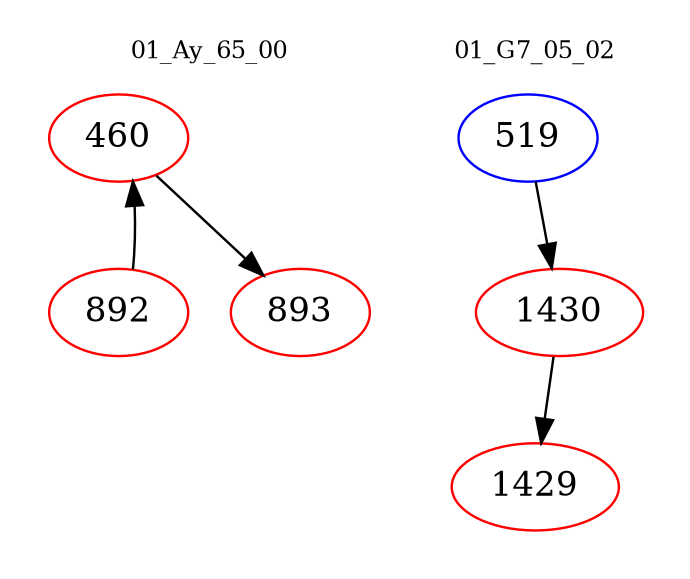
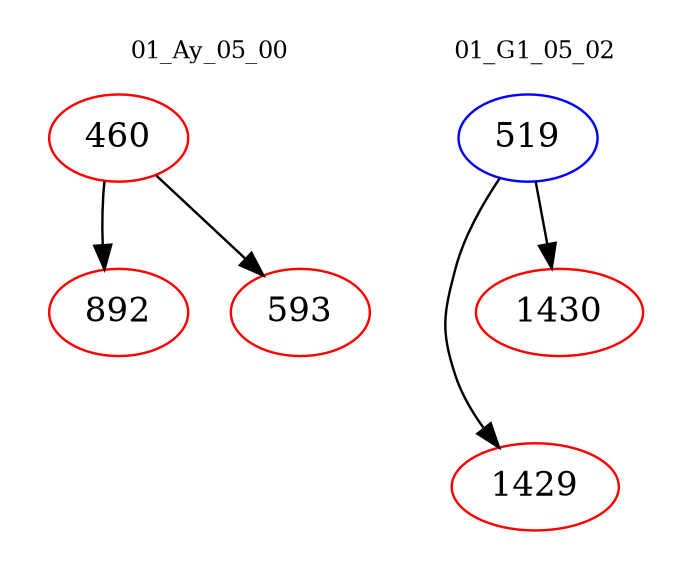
(210, 52) -> (210, 52)
(535, 52) -> (535, 52)
(135, 238) -> (102, 213)
(300, 312) -> (300, 312)
(549, 388) -> (448, 302)
